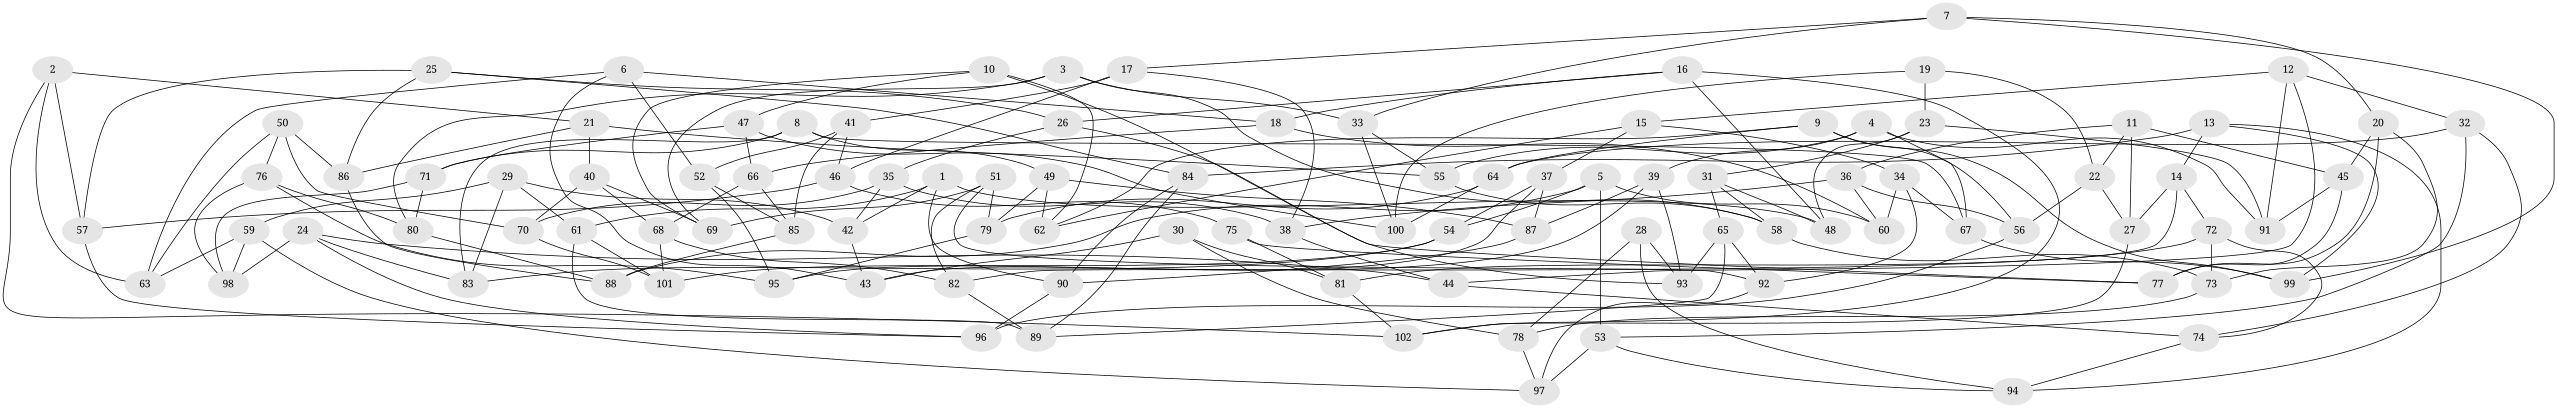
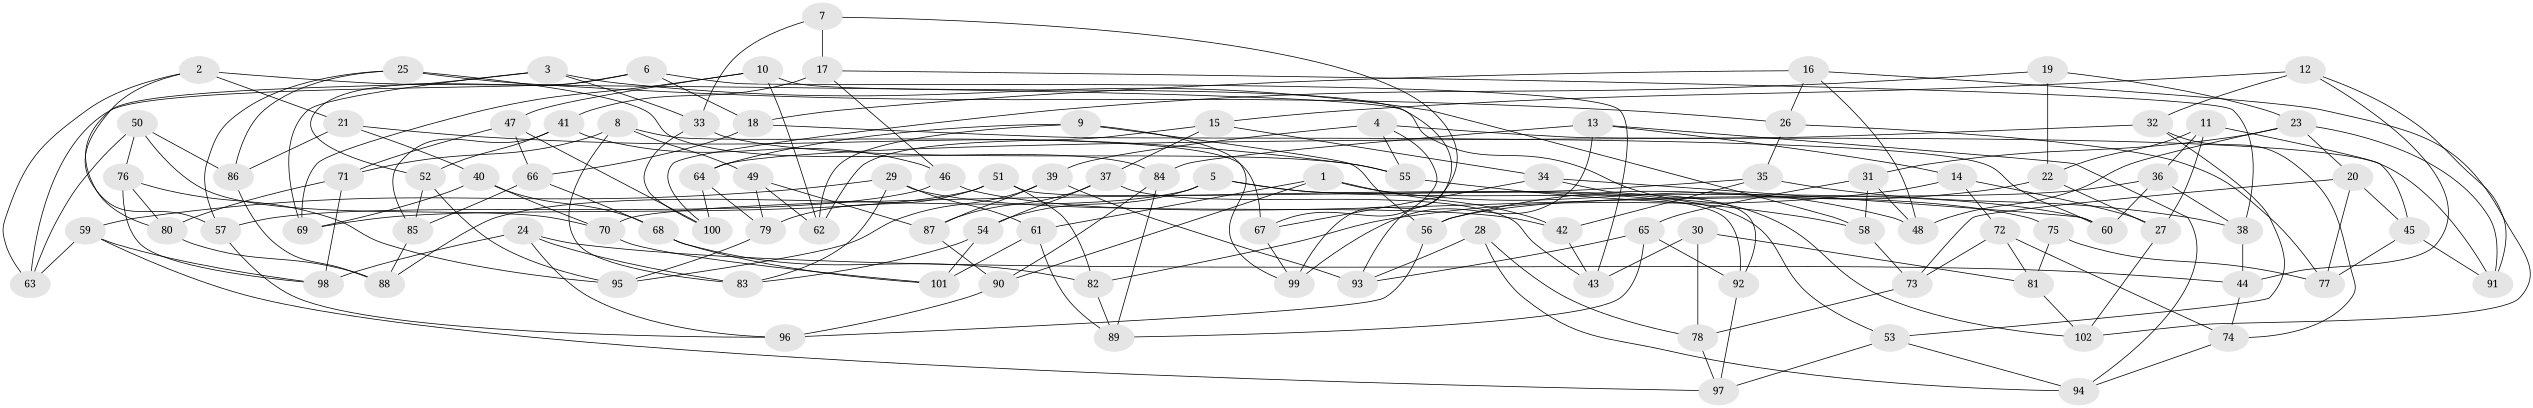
(2182, 30) -> (2316, 143)
